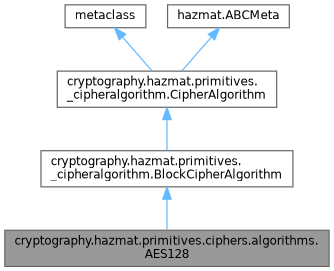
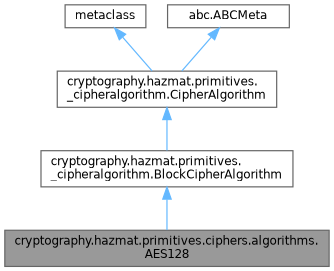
(228, 16) -> (228, 16)
